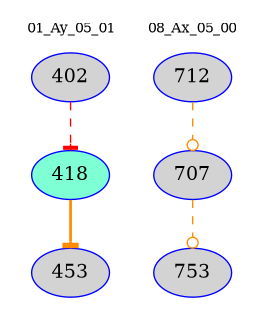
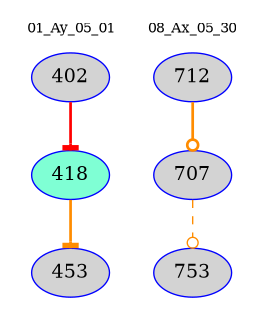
(193, 29) -> (193, 29)
(193, 121) -> (193, 121)
(71, 123) -> (71, 123)
